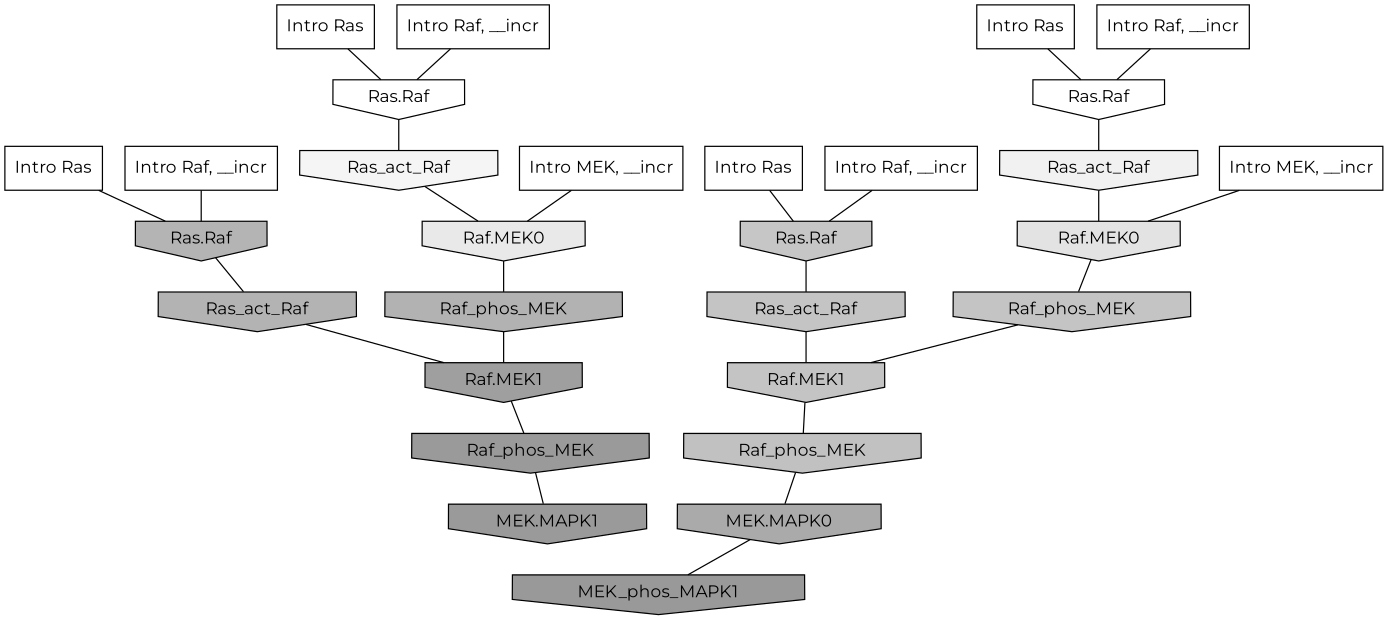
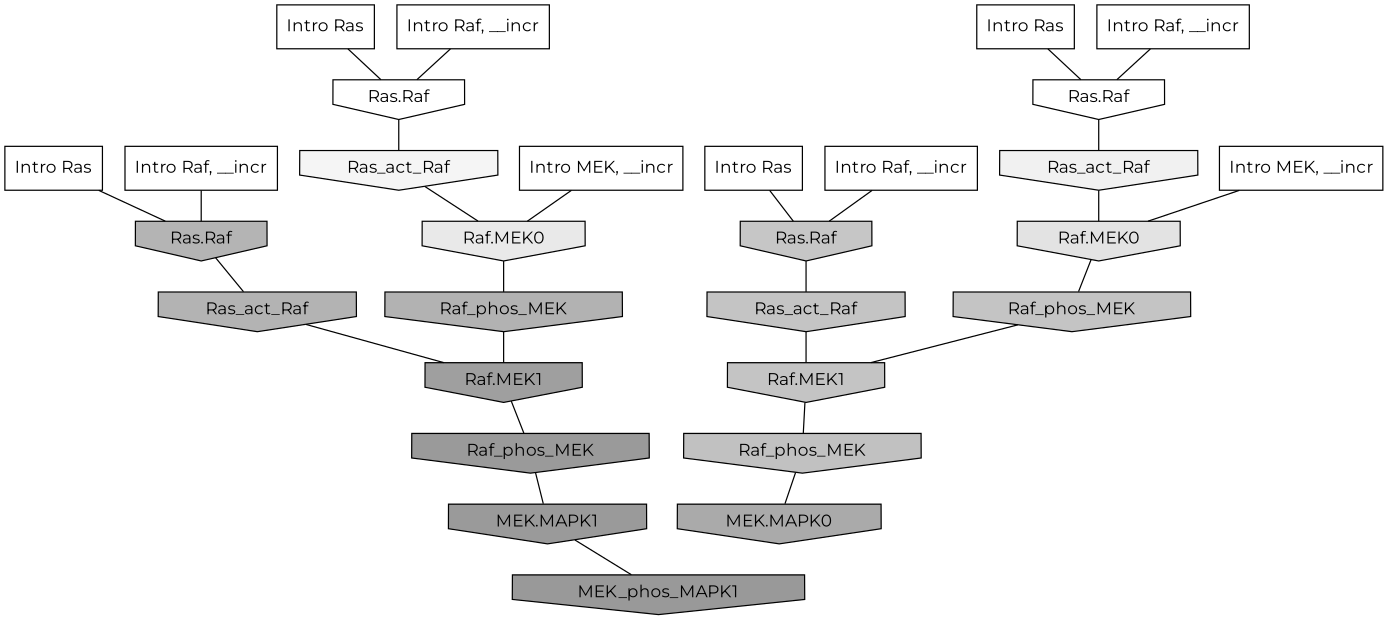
(719, 557) -> (603, 557)
